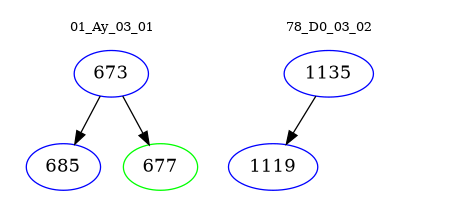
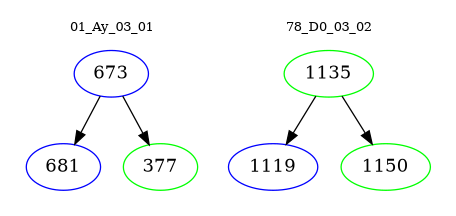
(329, 74) -> (329, 74)
(63, 167) -> (63, 167)
(161, 167) -> (161, 167)
none -> (386, 167)
